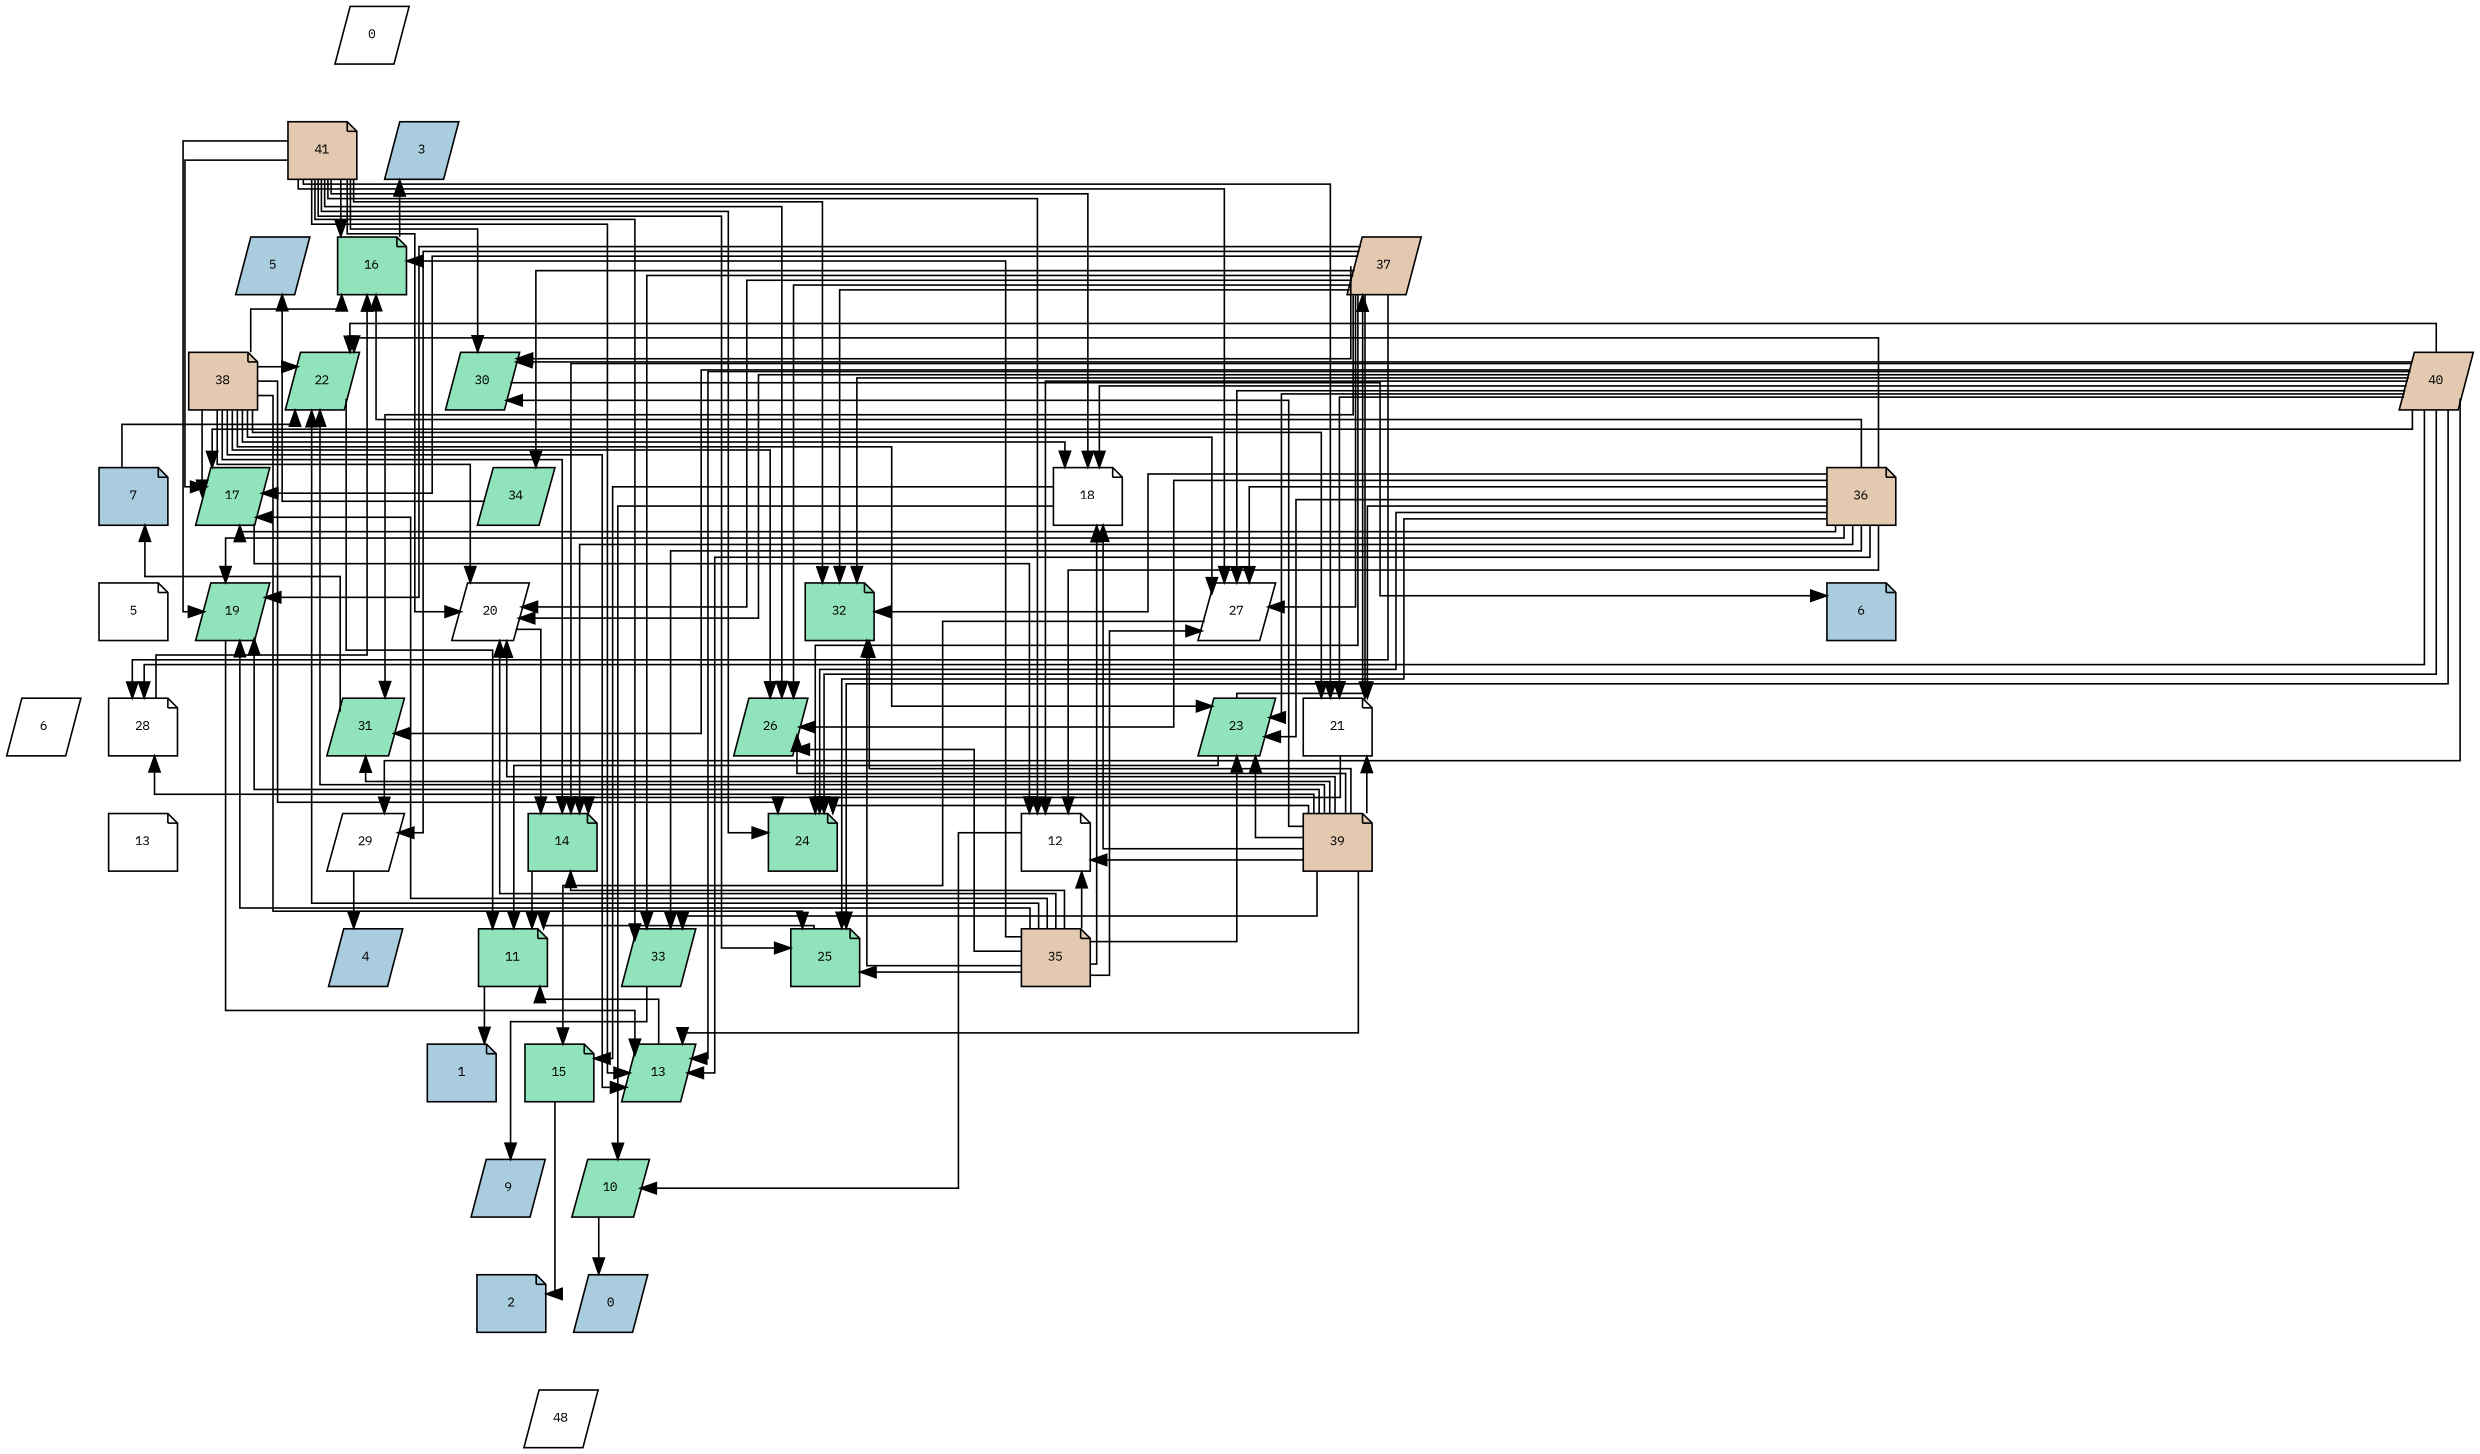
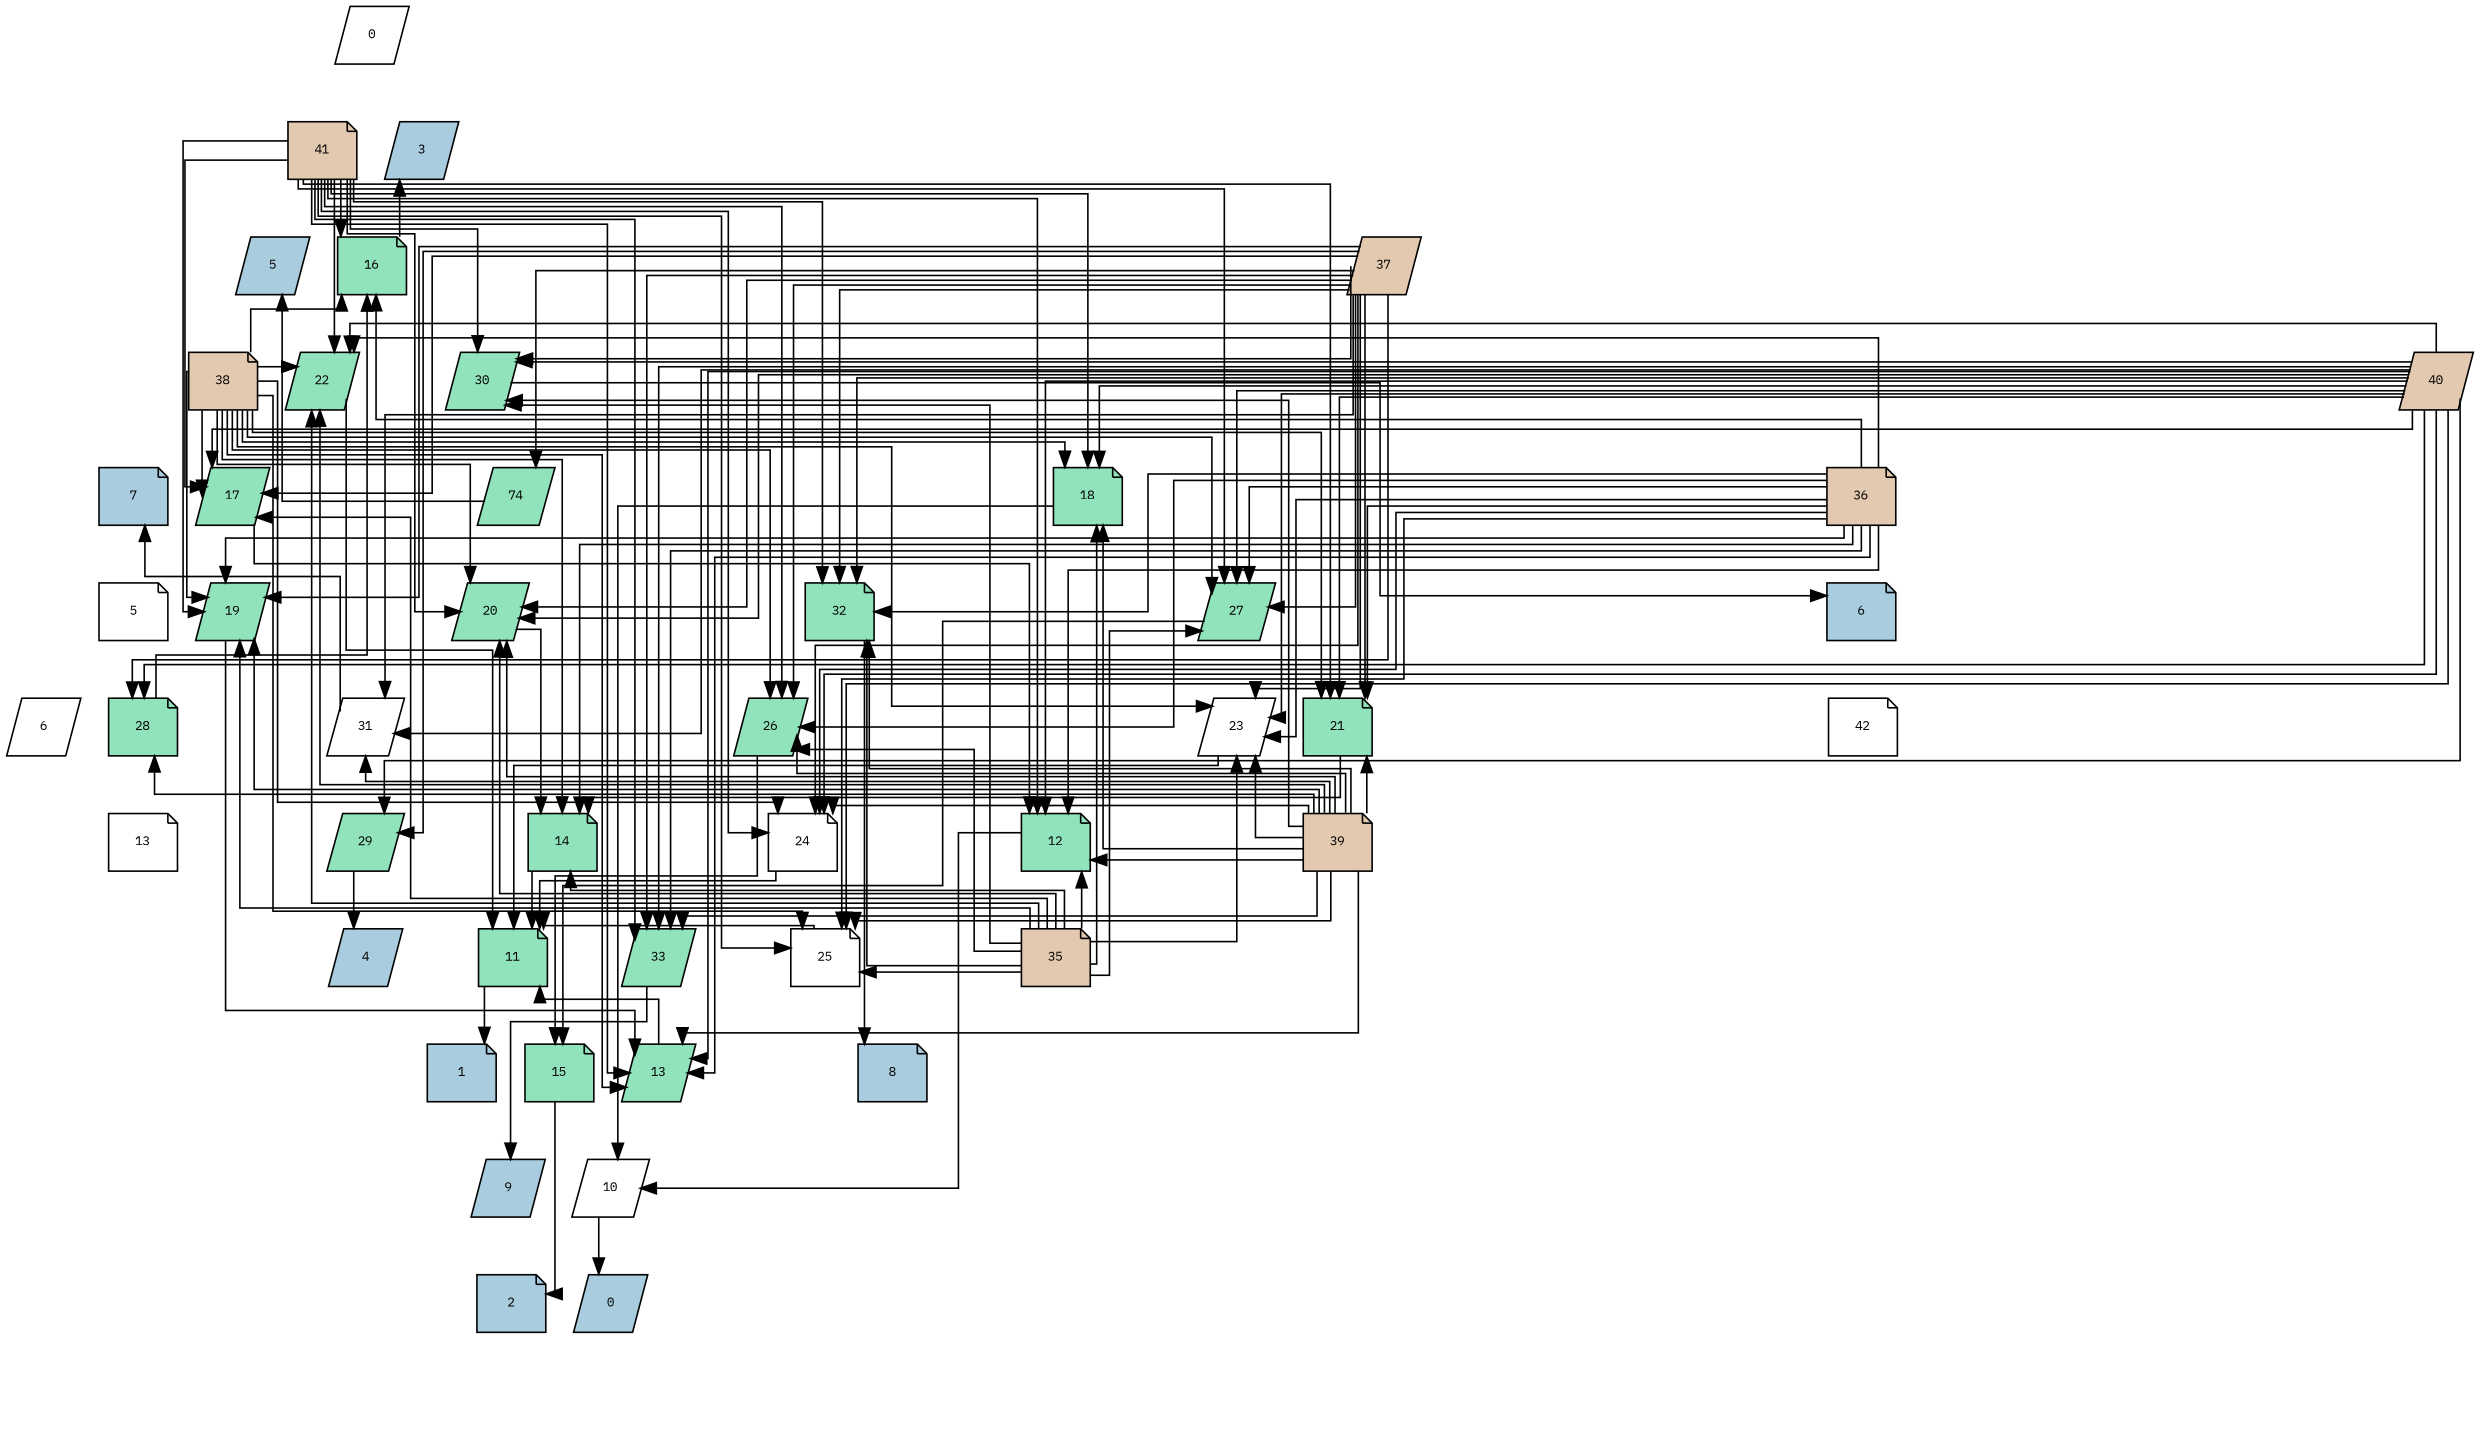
(1275, 364) -> (1262, 367)
(171, 424) -> (334, 258)
(1006, 474) -> (990, 455)
none -> (187, 486)
(622, 487) -> (640, 876)
(516, 496) -> (516, 496)
(1088, 496) -> (1088, 496)
(1040, 532) -> none
(491, 612) -> (491, 612)
(1237, 612) -> (1237, 612)
(1360, 693) -> (1360, 545)
(143, 727) -> (143, 727)
(366, 727) -> (366, 727)
(1237, 727) -> (1237, 727)
(1338, 727) -> (1338, 727)
none -> (1863, 727)
(366, 842) -> (366, 842)
(803, 842) -> (803, 842)
(1056, 842) -> (1056, 842)
none -> (647, 881)
none -> (1117, 921)
(825, 958) -> (825, 958)
none -> (893, 1073)
(611, 1188) -> (611, 1188)
(561, 1419) -> none
